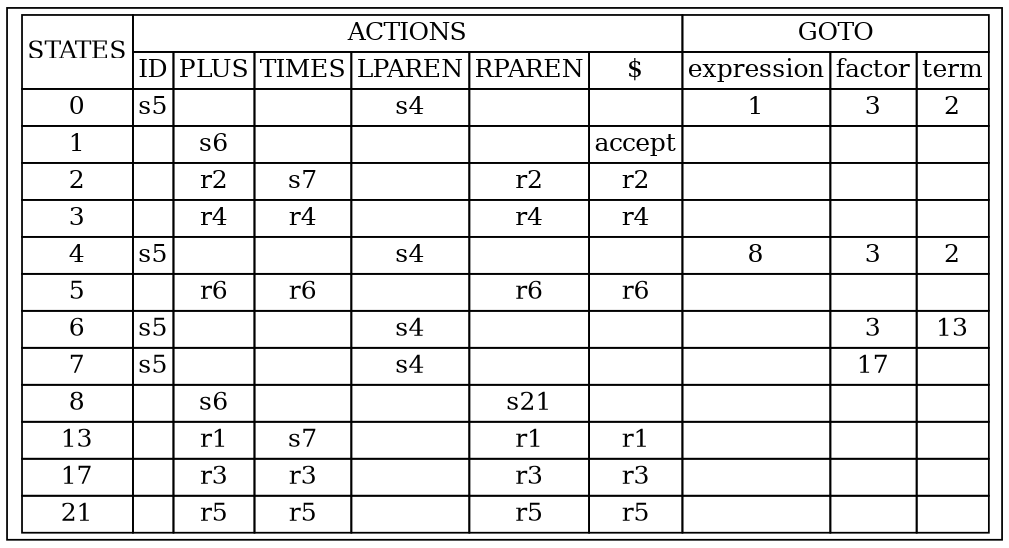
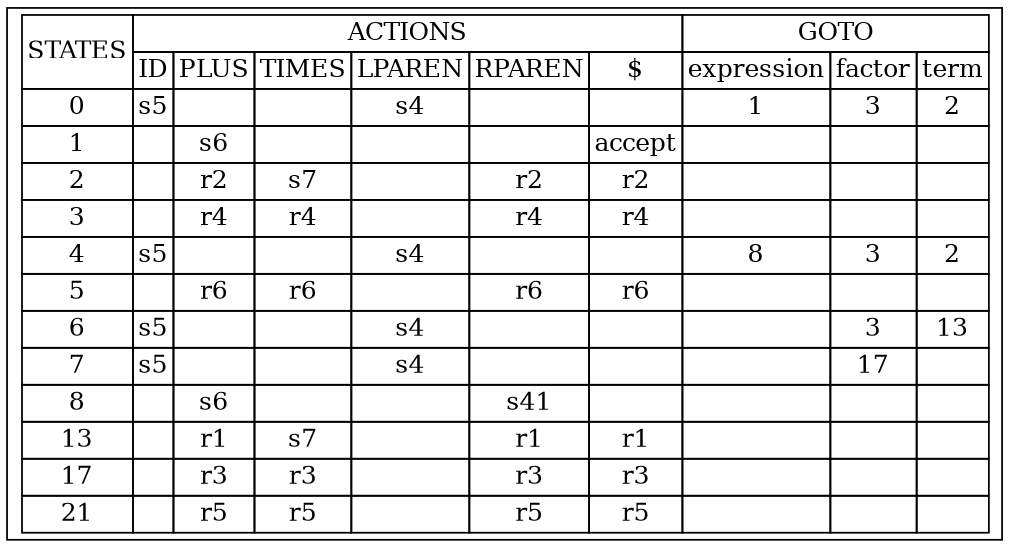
(529, 402) -> (529, 402)
